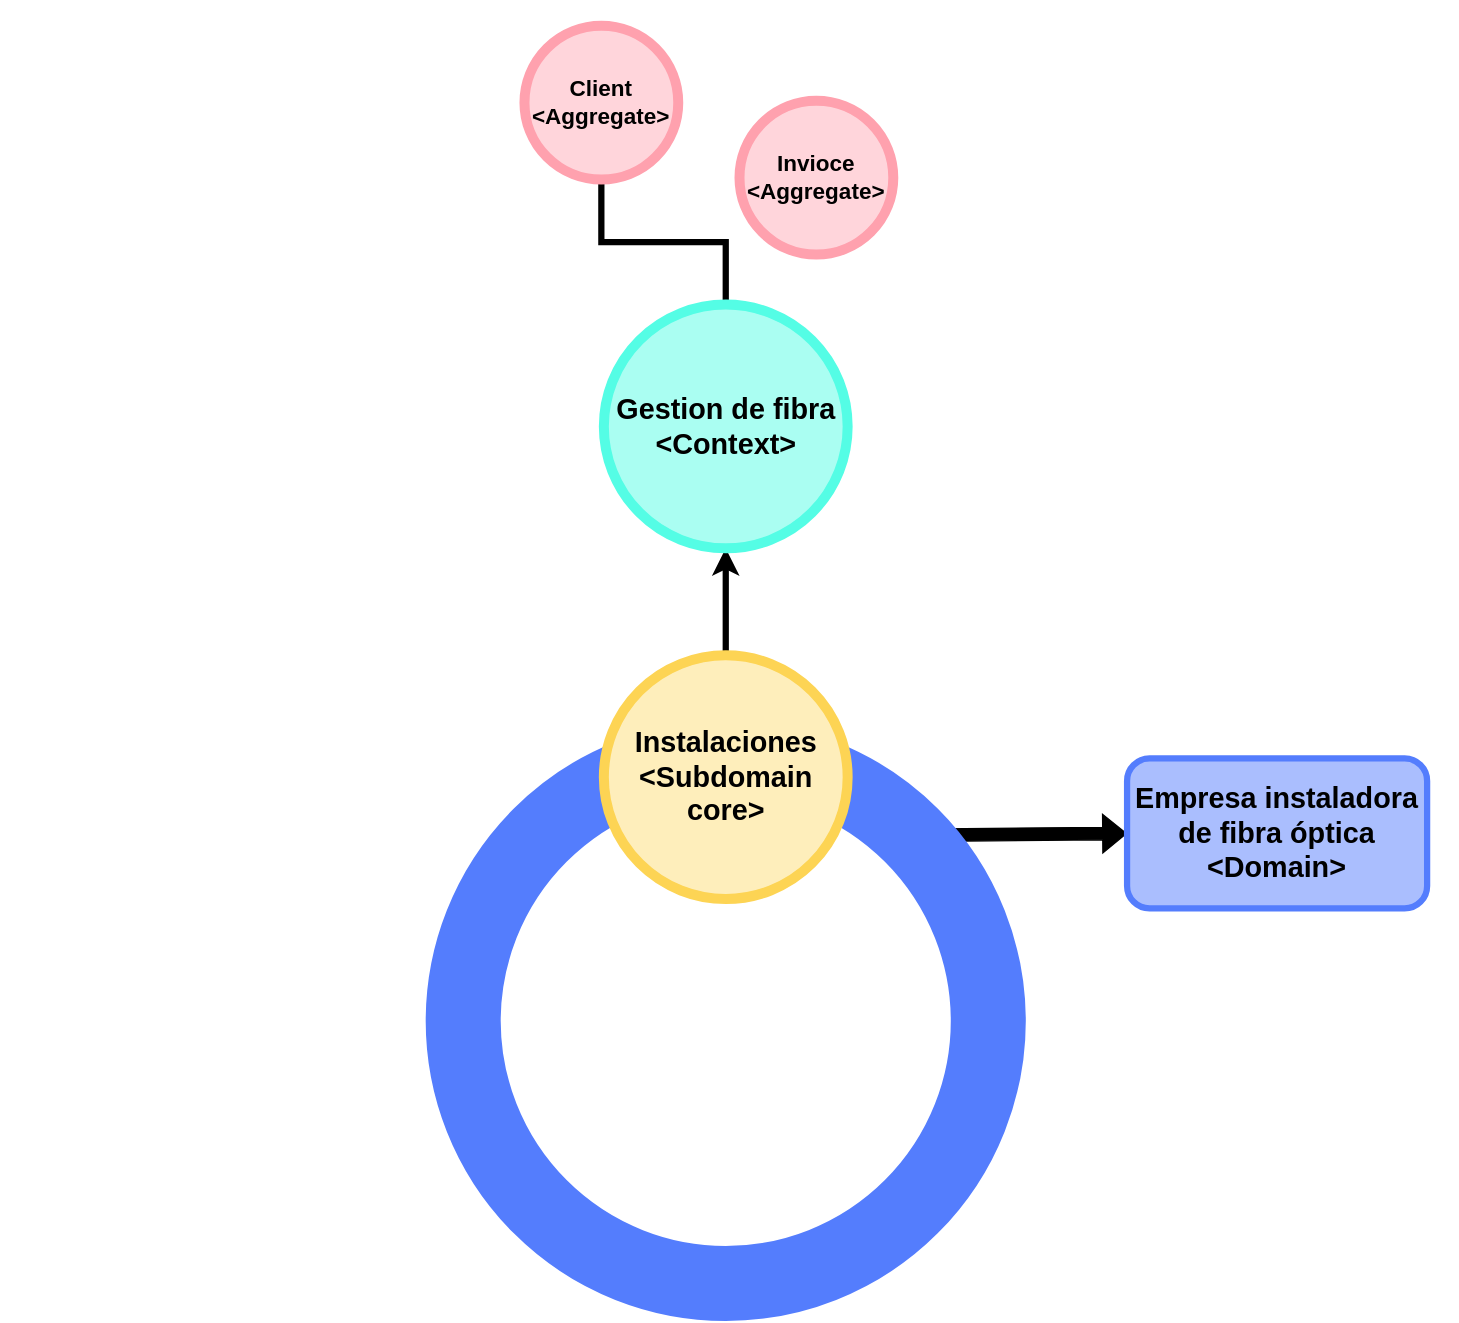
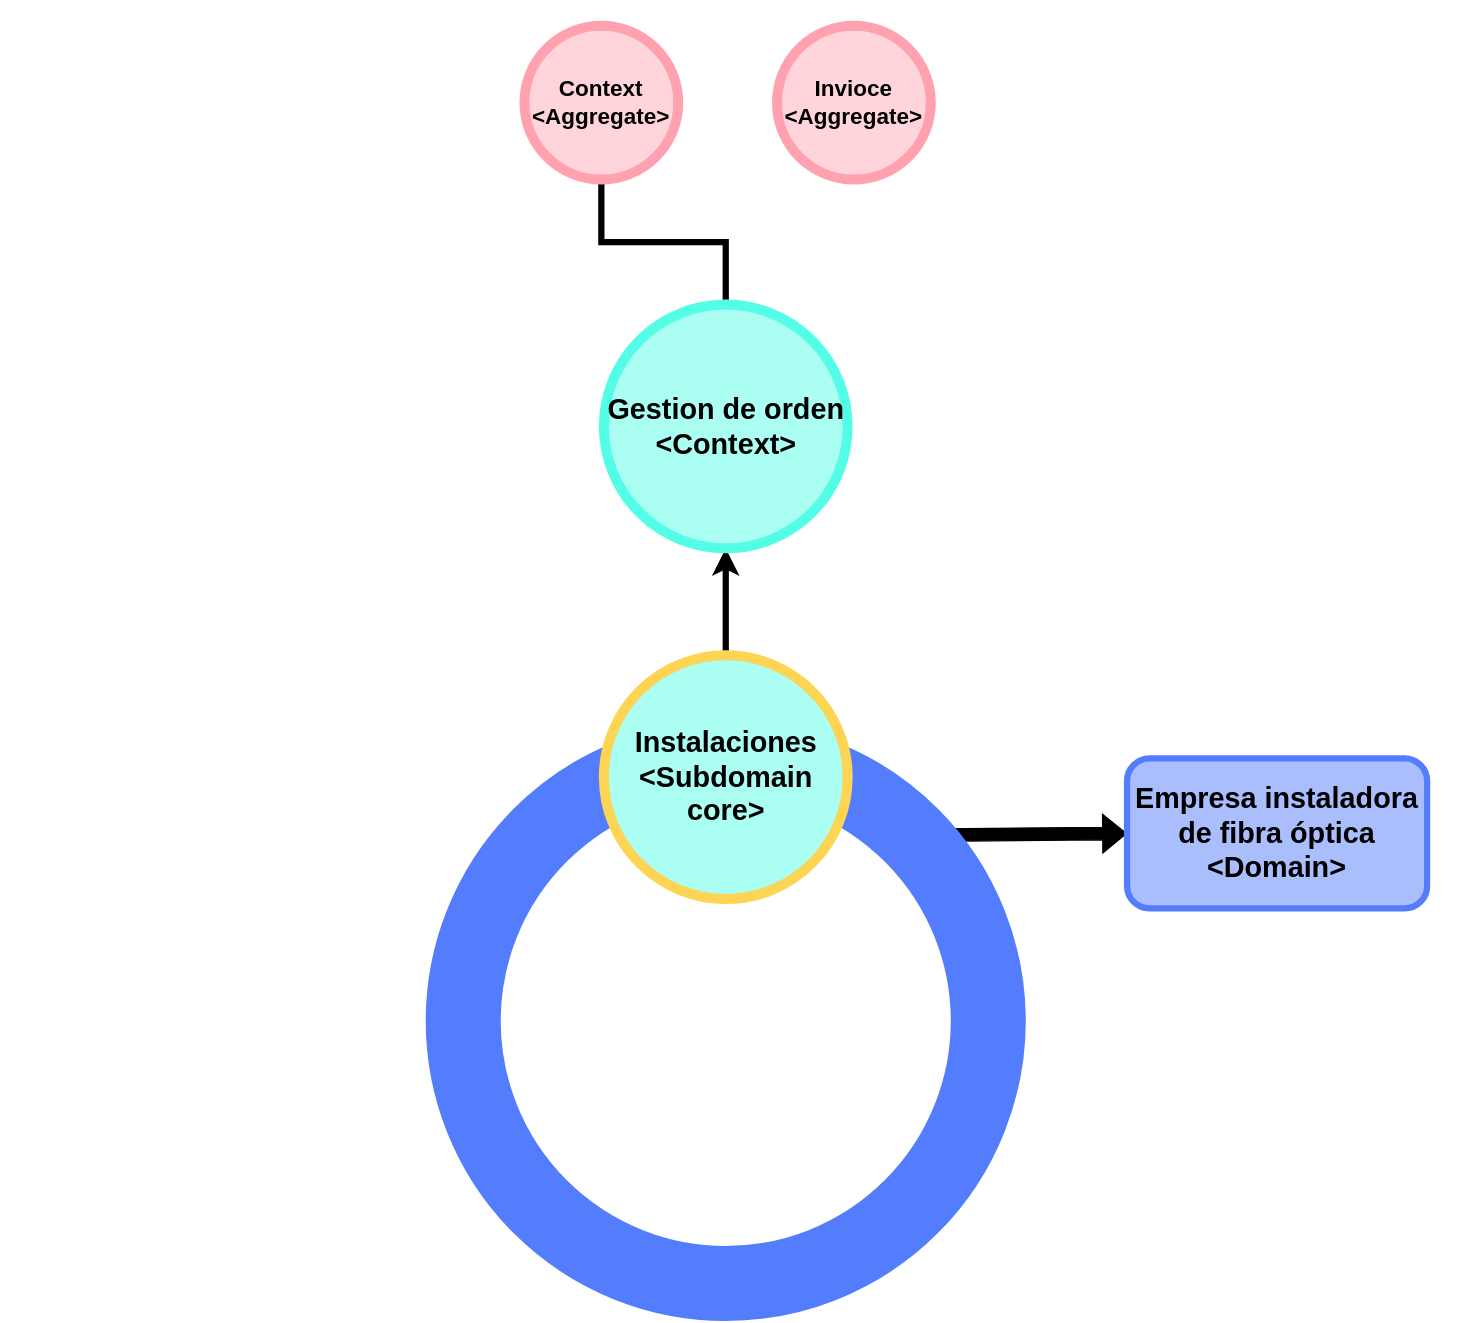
(601, 103) -> (601, 103)
(816, 178) -> (854, 103)
(726, 427) -> (726, 427)
(726, 777) -> (726, 777)
